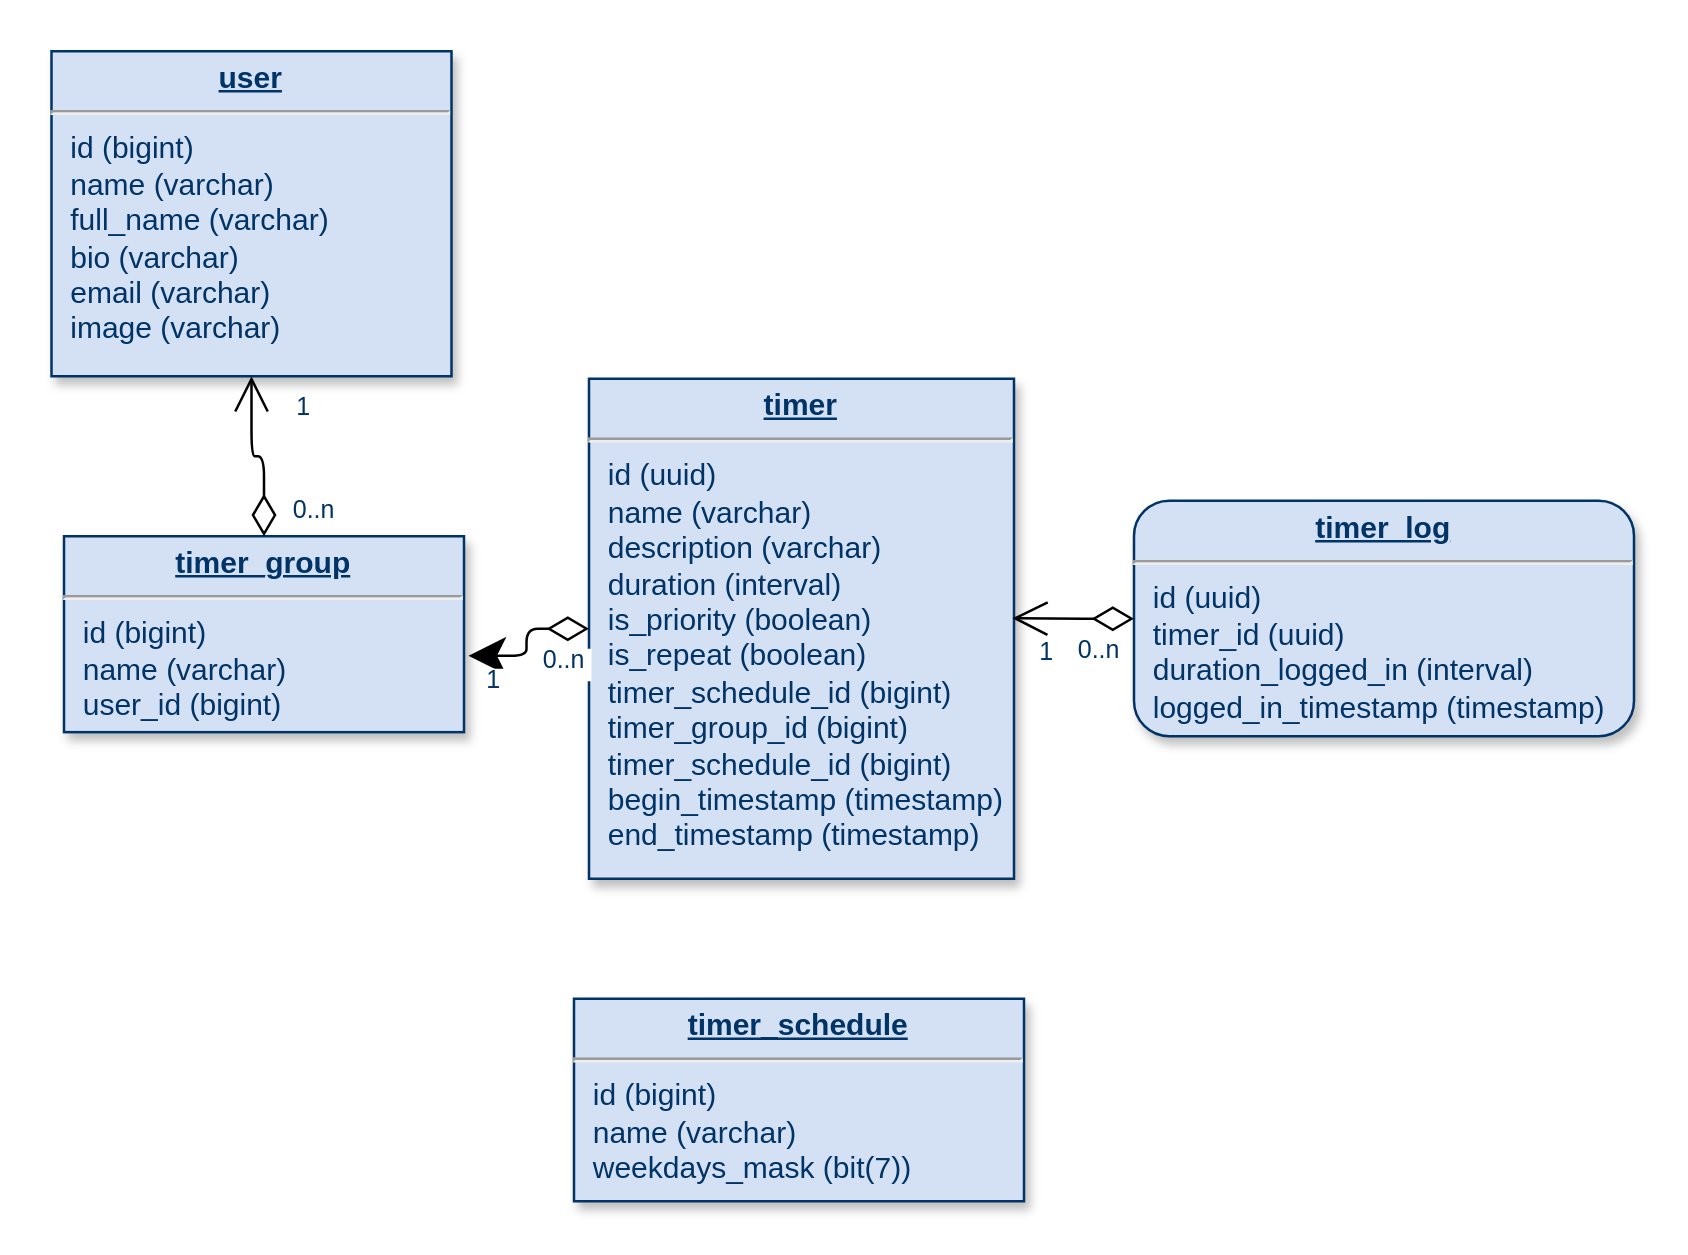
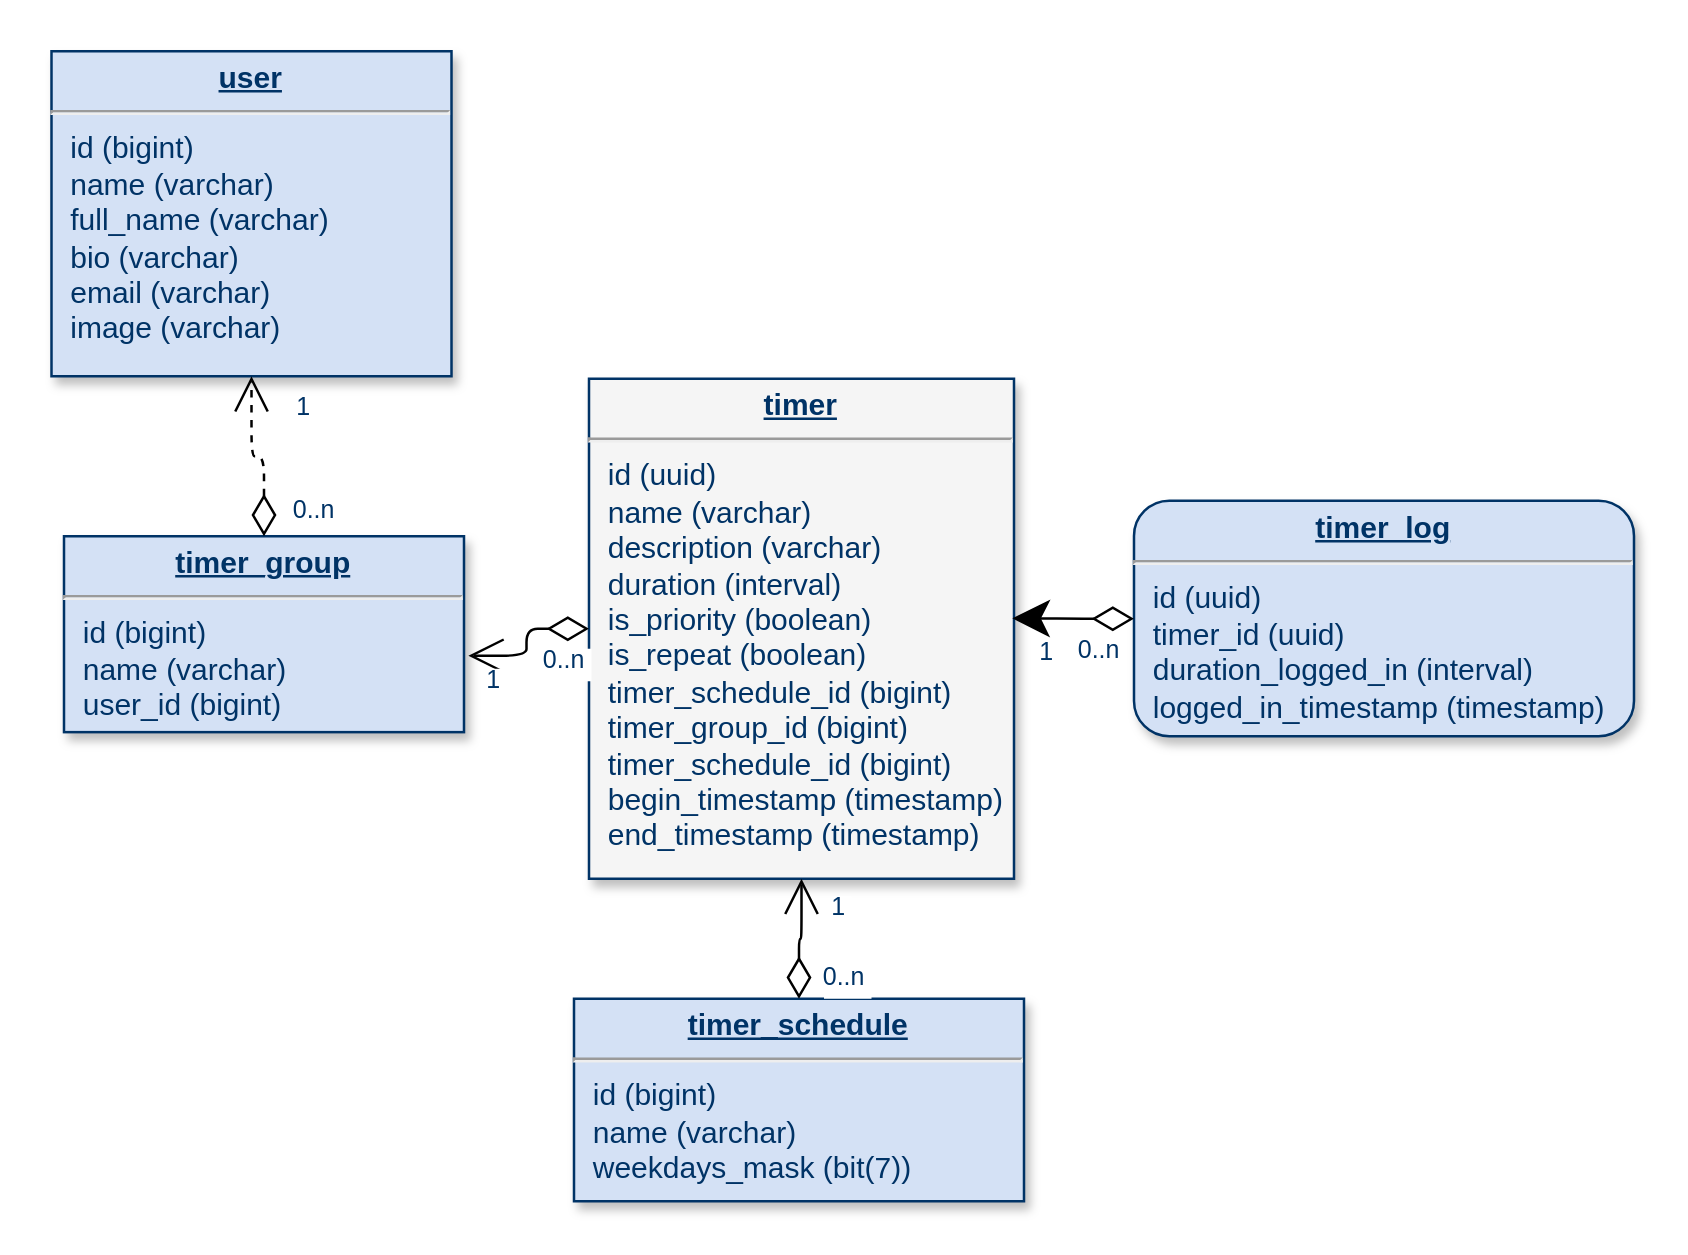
(251, 436) -> (251, 436)
(1032, 618) -> (1041, 618)
(801, 629) -> (801, 629)
(497, 656) -> (487, 656)
none -> (801, 922)
